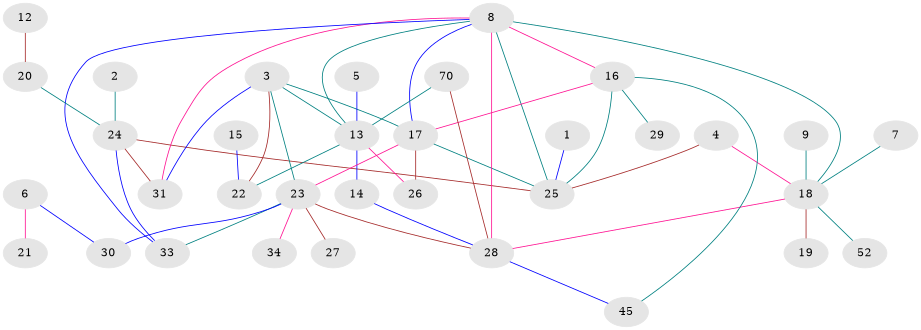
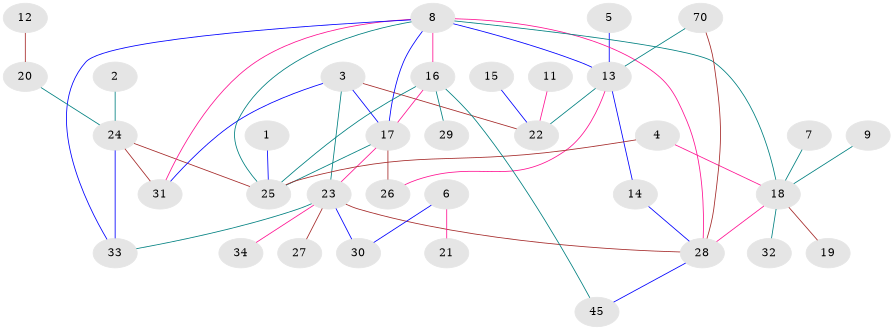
(363, 43) -> (523, 43)
none -> (550, 77)
(343, 104) -> (365, 106)
(312, 106) -> none
(865, 253) -> (769, 253)
